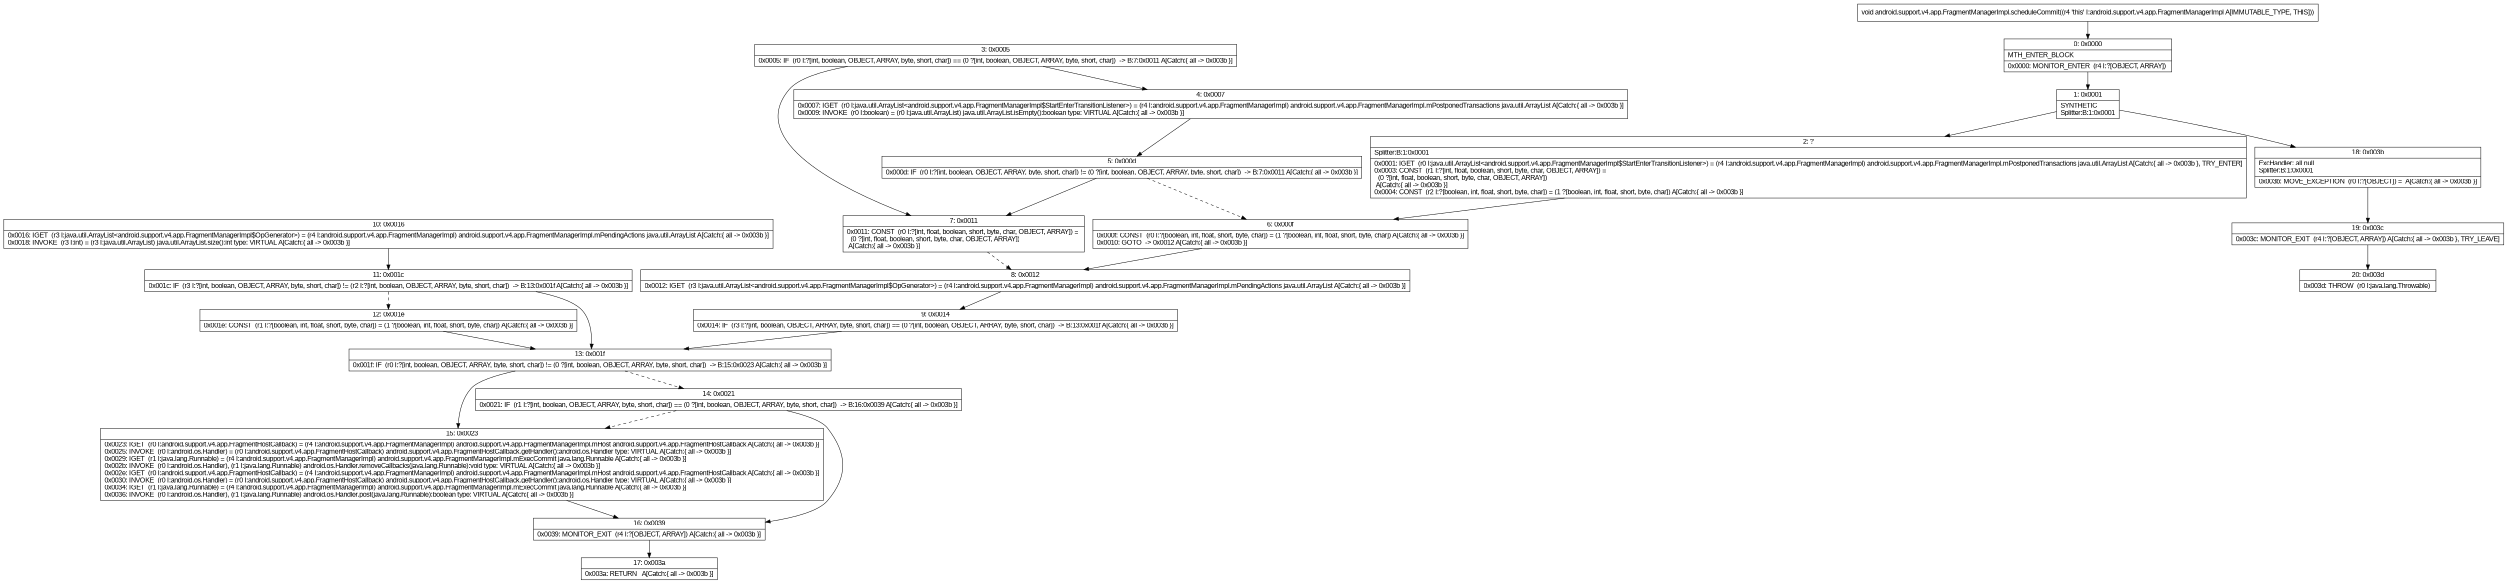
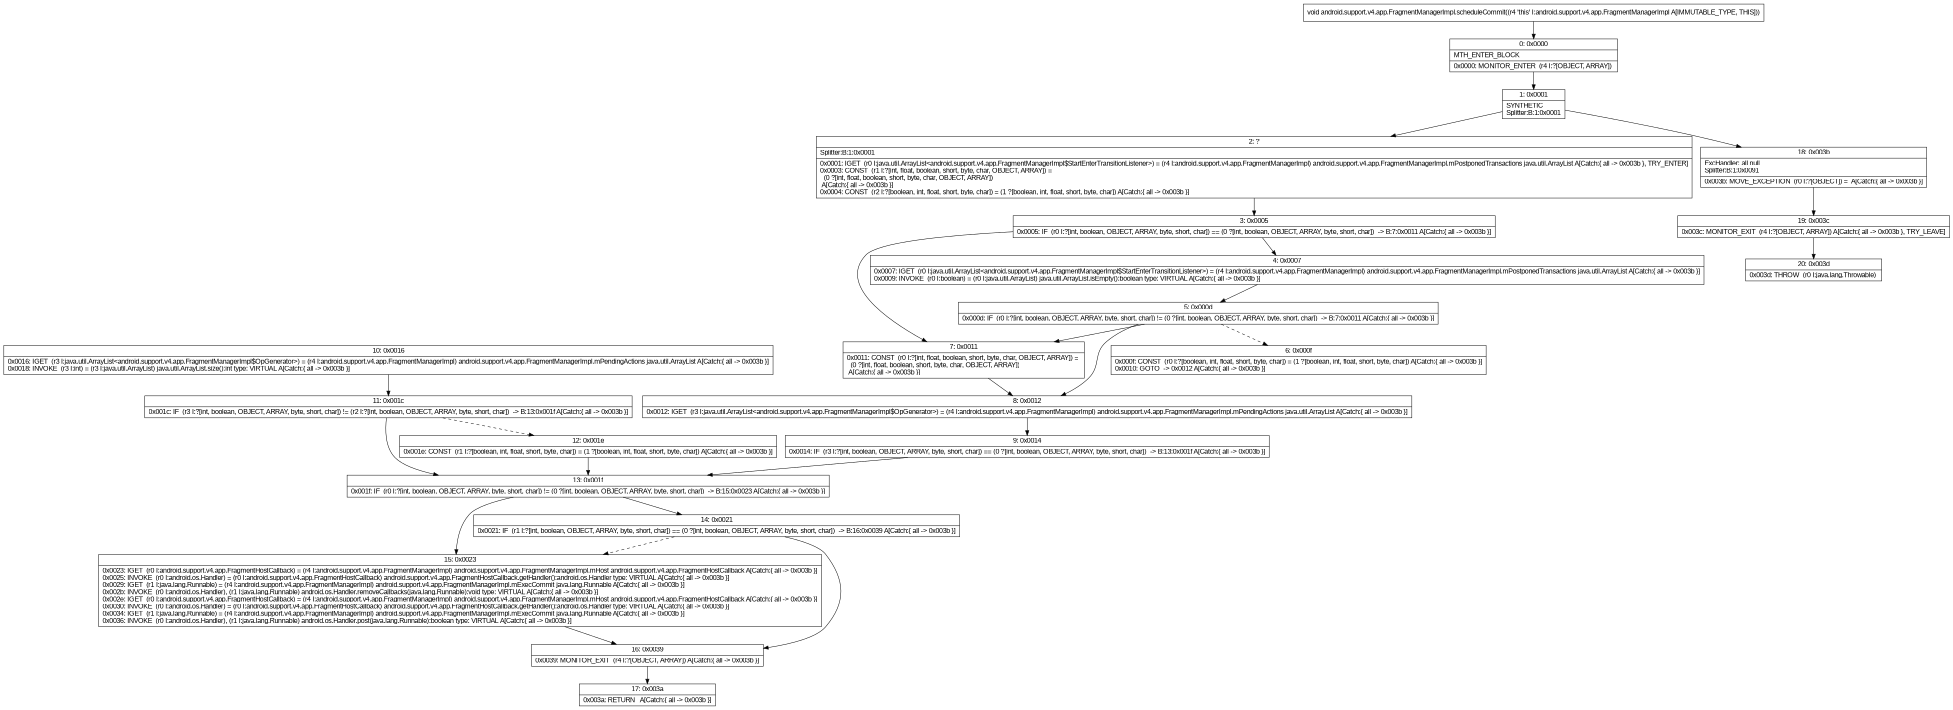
(2286, 171) -> (1732, 171)
(1482, 208) -> (1254, 204)
(997, 259) -> (998, 386)
(1145, 259) -> (1098, 355)
(652, 379) -> (650, 505)
